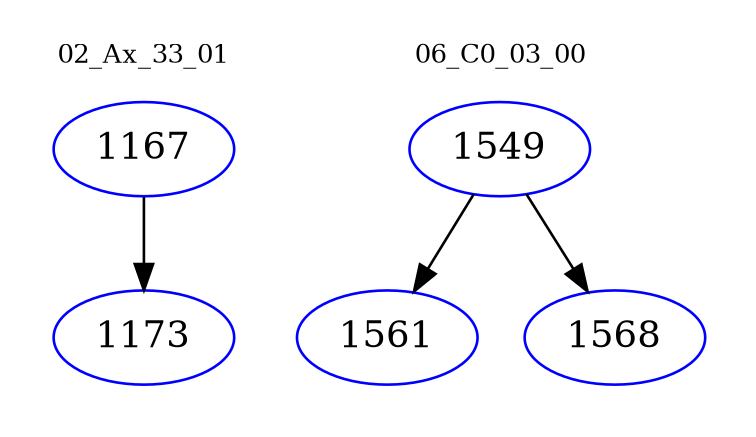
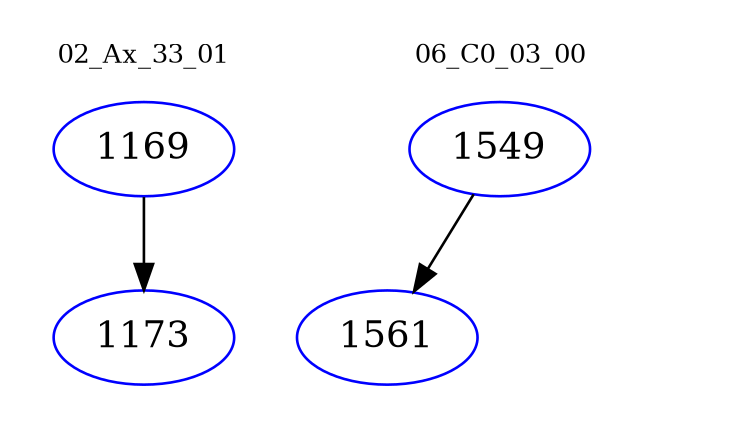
(144, 149) -> (144, 149)
(615, 338) -> none
